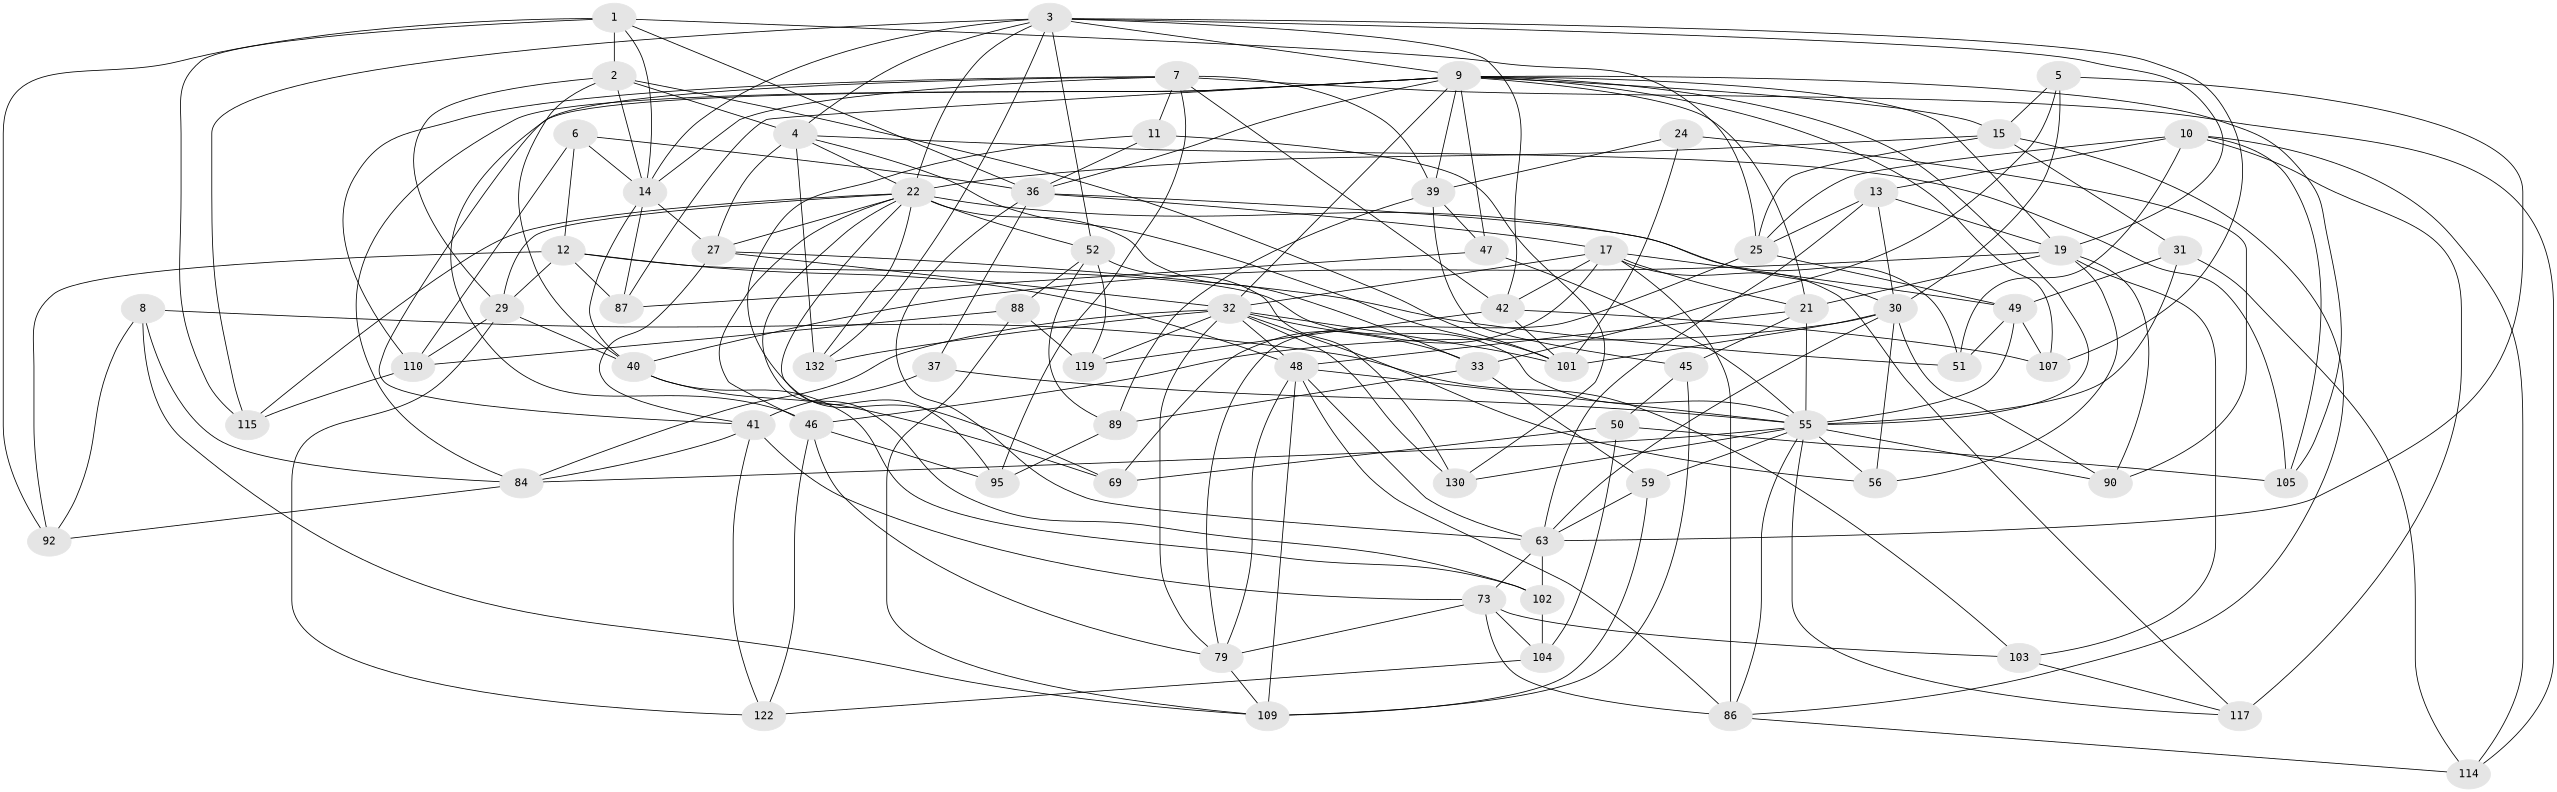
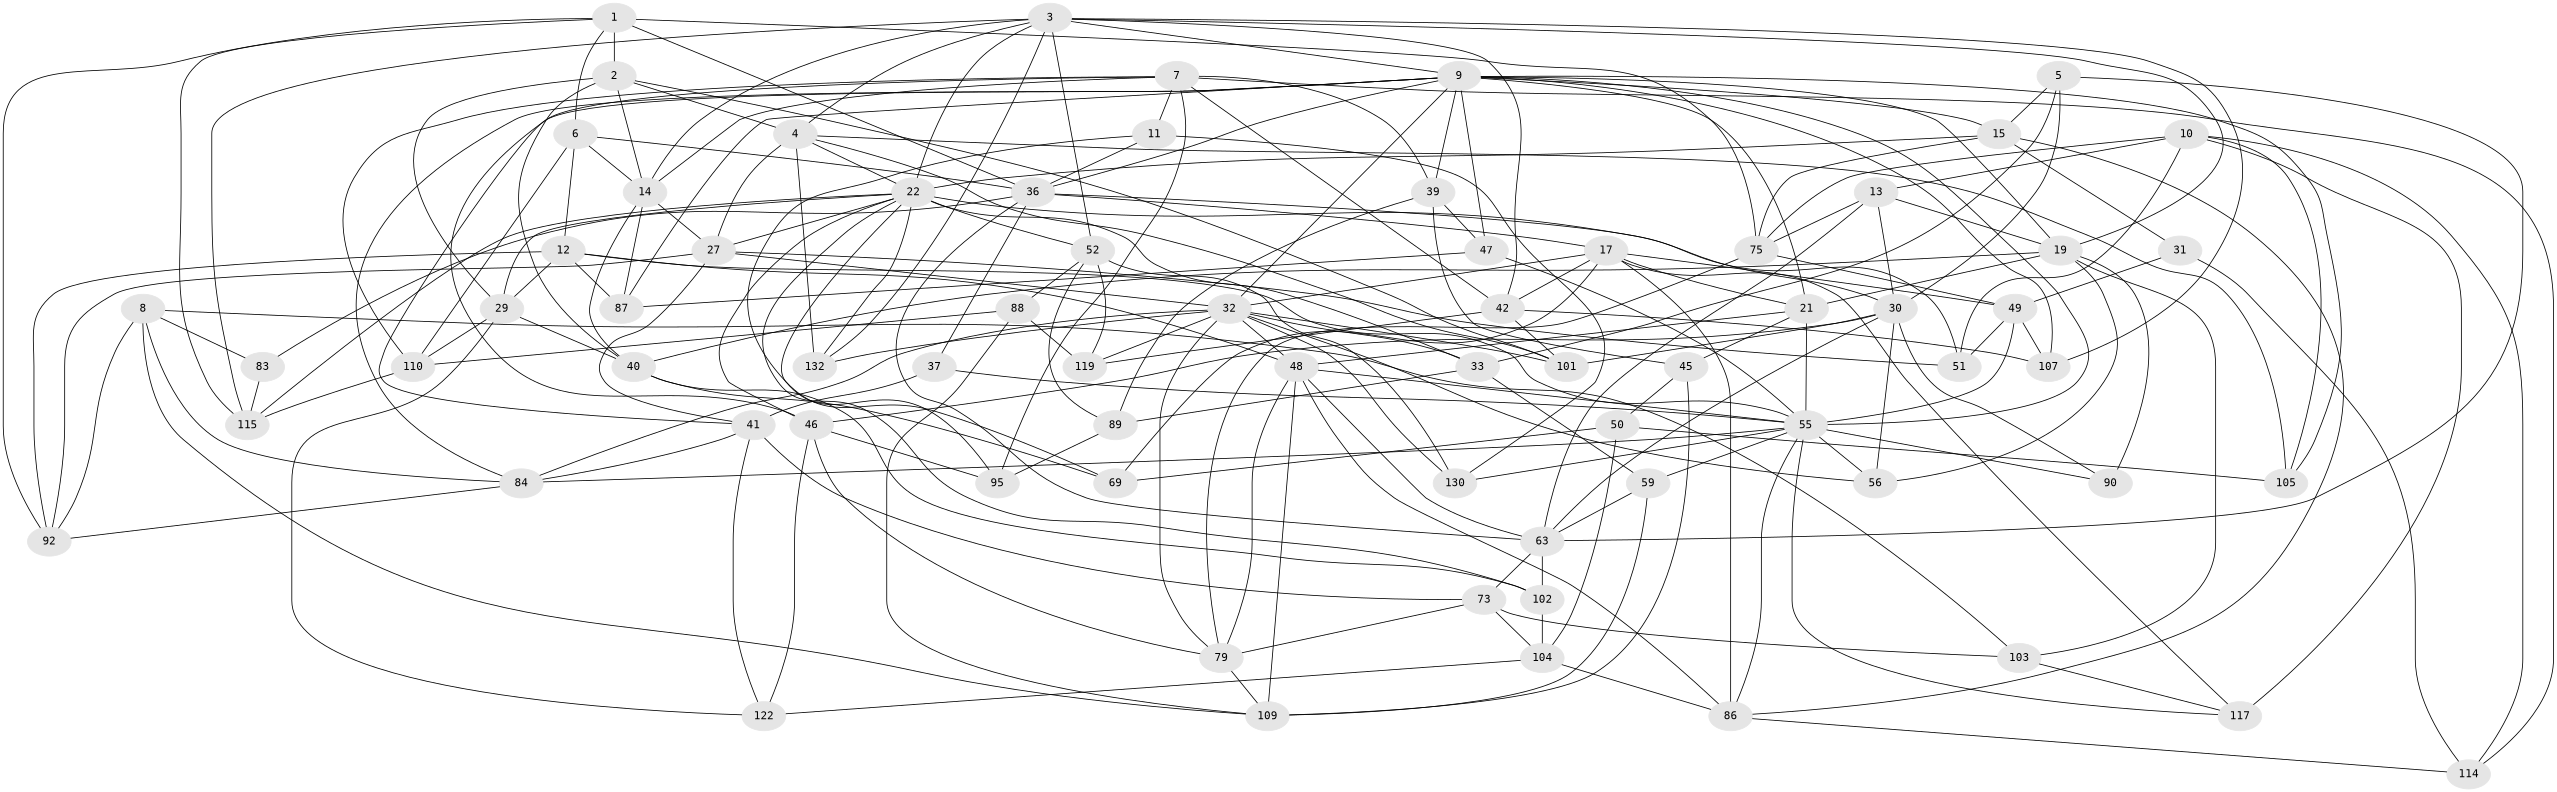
(651, 109) -> (582, 72)
(1681, 134) -> none
(1757, 251) -> (1757, 251)
none -> (275, 275)
none -> (263, 367)
(2068, 396) -> none
(1577, 696) -> (1636, 687)
